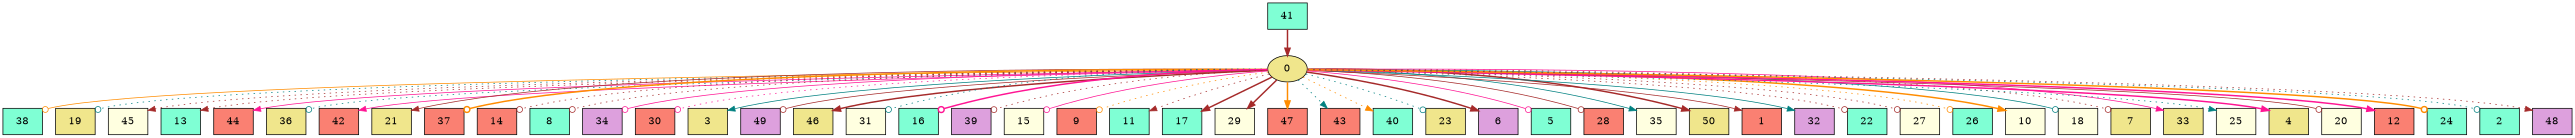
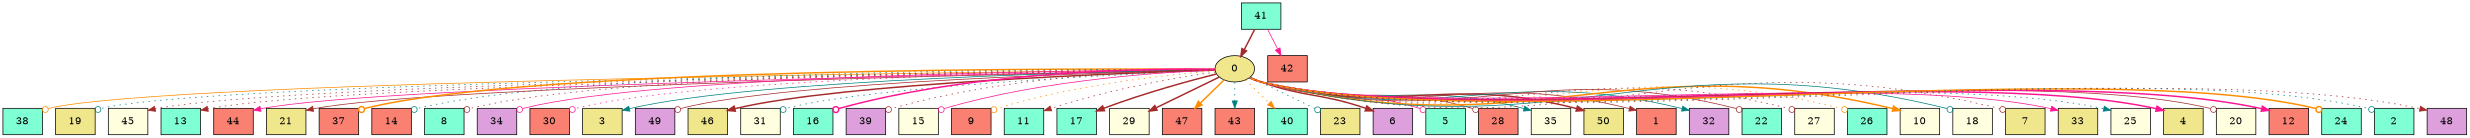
(894, 76) -> (815, 75)
(1575, 80) -> (1493, 96)
(816, 81) -> (1273, 39)
(286, 122) -> none
